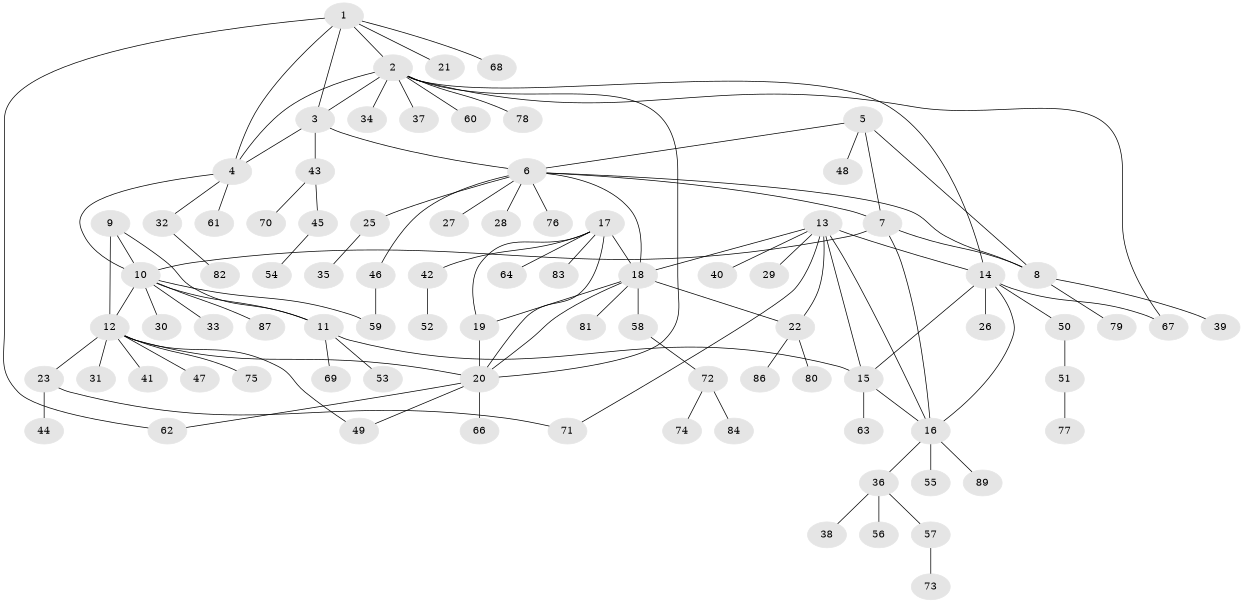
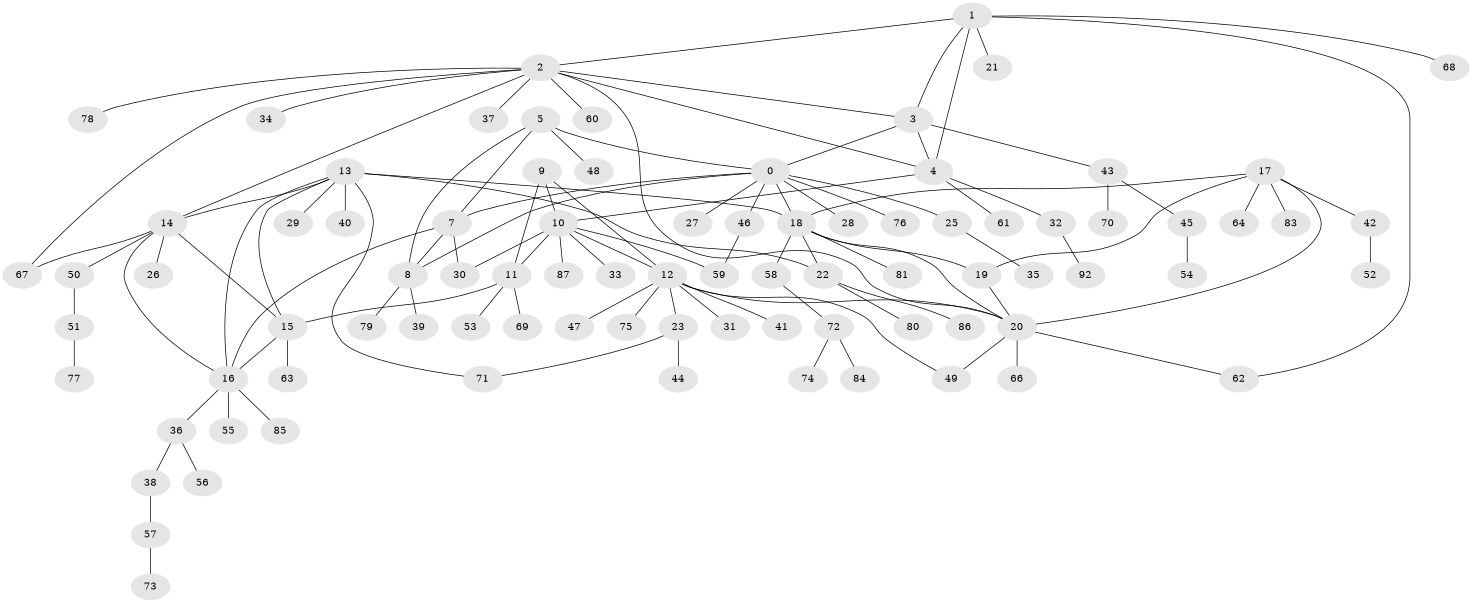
(527, 172) -> (771, 172)
(513, 255) -> (457, 254)
(220, 275) -> (1086, 275)
(983, 483) -> (280, 431)
(905, 509) -> (151, 509)
